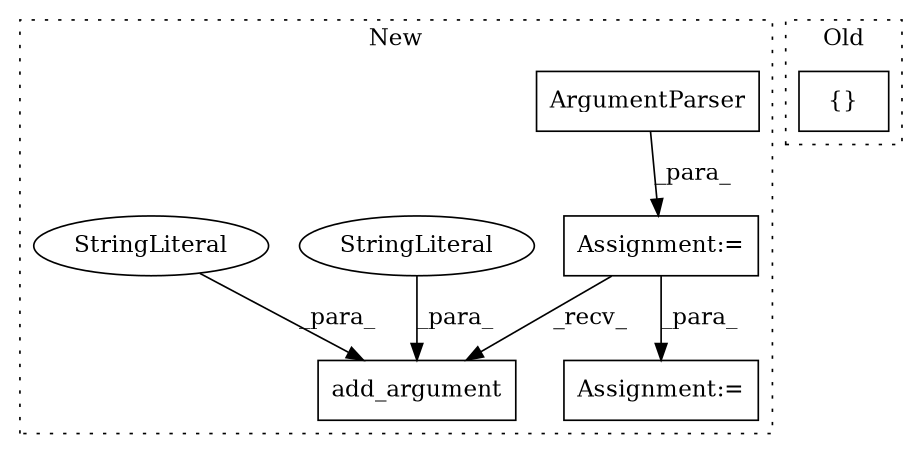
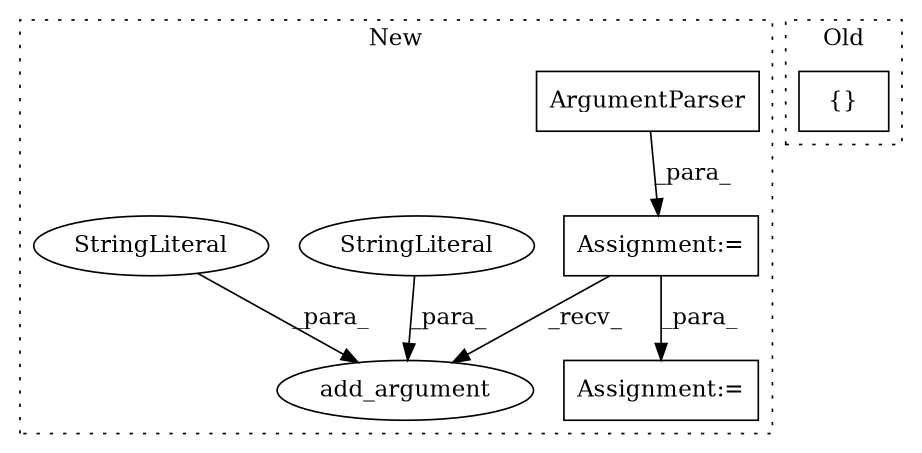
(417, 390) -> (405, 390)
